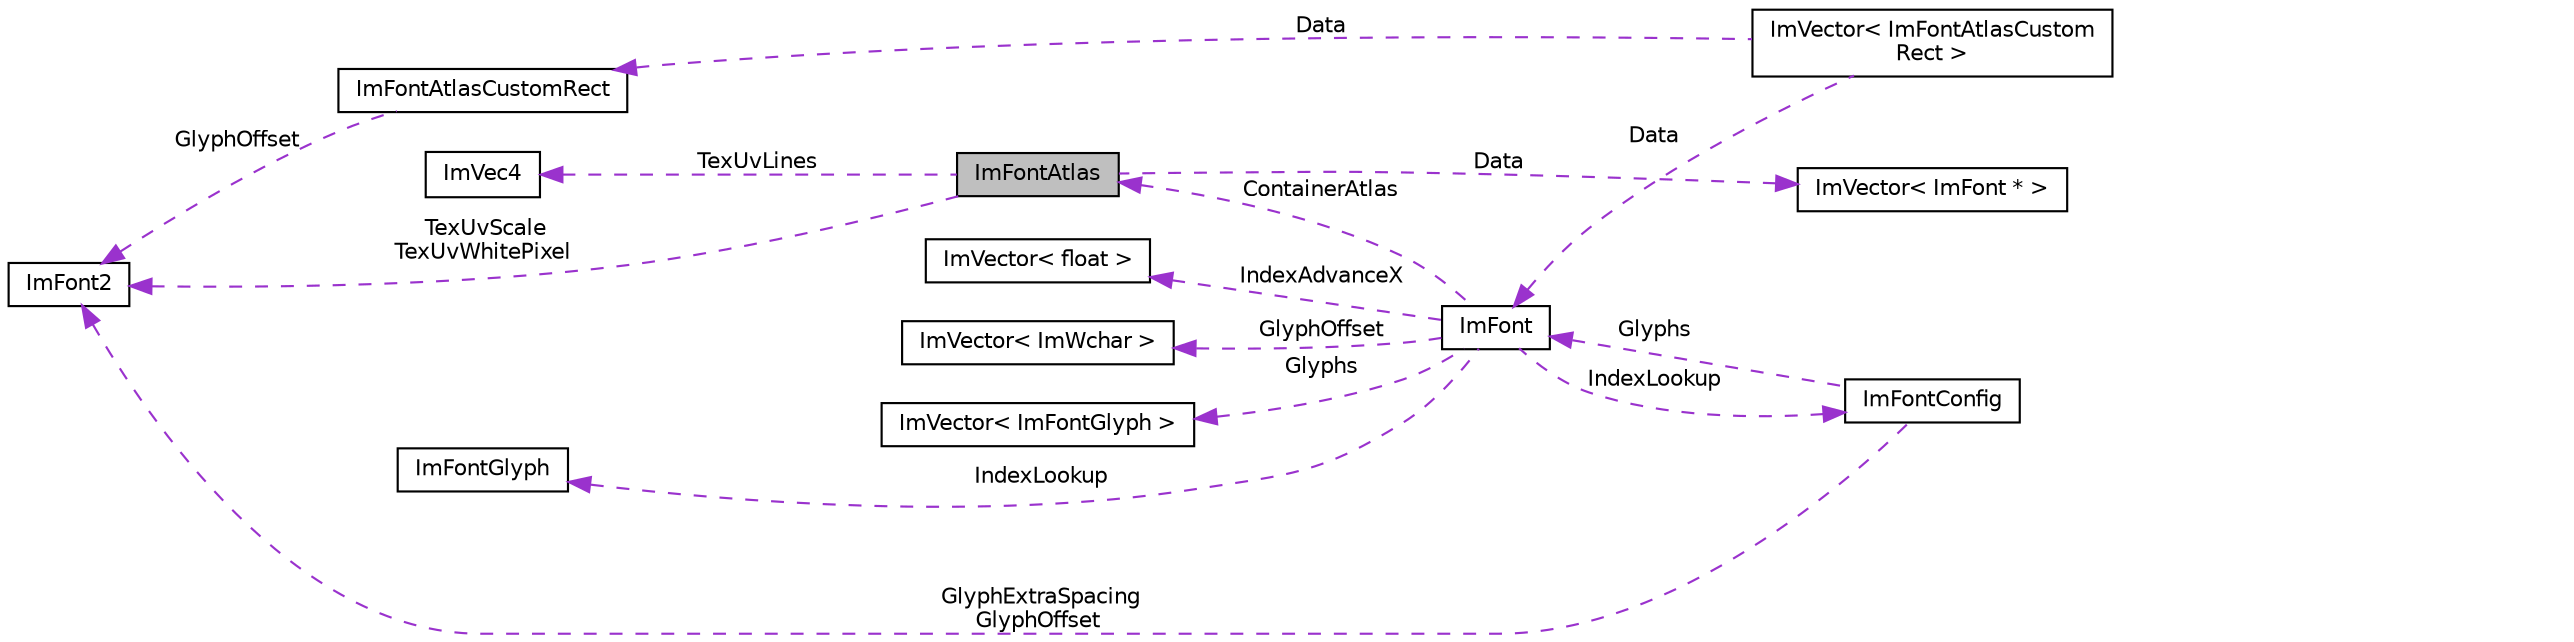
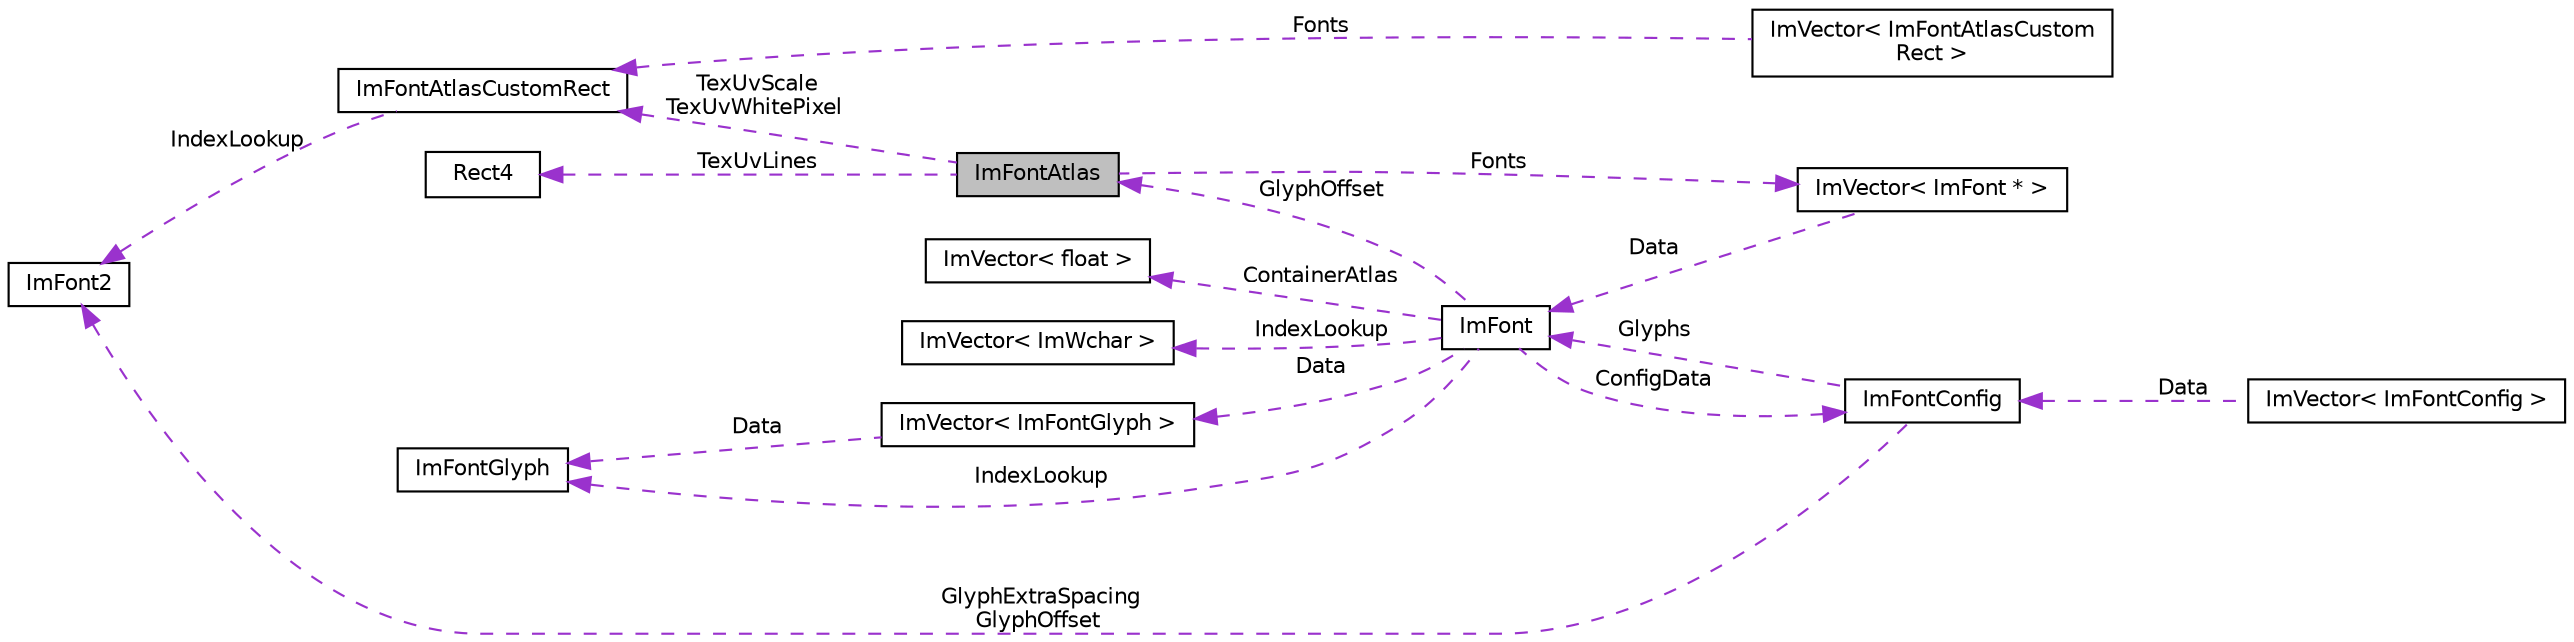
(1318, 27) -> (1318, 27)
(234, 141) -> (234, 141)
(1496, 163) -> (1496, 163)
(1679, 167) -> (1719, 257)
(483, 175) -> (483, 175)
(1318, 191) -> (1318, 191)
(560, 272) -> (799, 138)
(1318, 277) -> (1318, 277)
(1318, 331) -> (1318, 331)
(1318, 368) -> (1318, 368)
(1651, 380) -> (1651, 380)
none -> (2407, 401)
none -> (736, 449)
